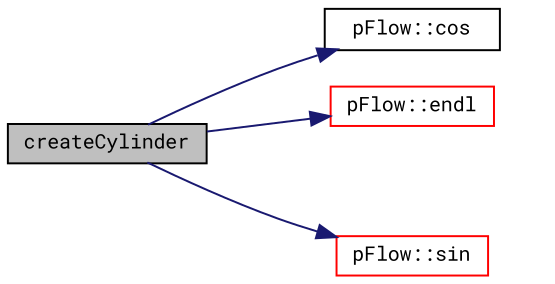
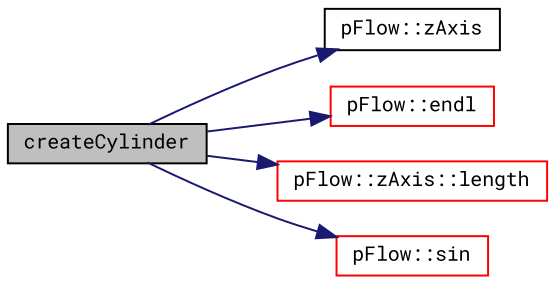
(412, 30) -> (412, 30)
none -> (412, 181)
